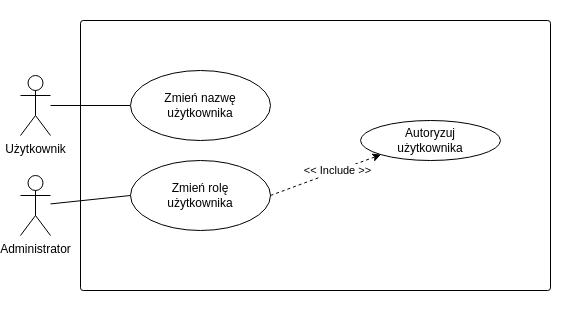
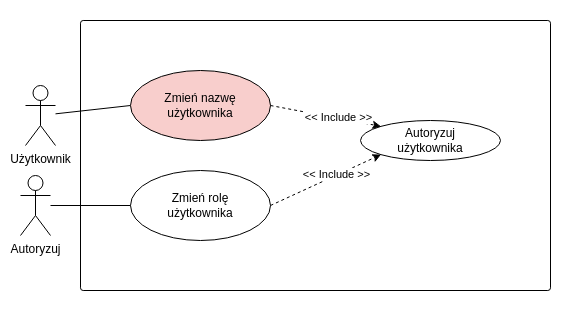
(36, 106) -> (41, 116)
(201, 106) -> (201, 106)
none -> (313, 113)
(201, 196) -> (201, 206)
(36, 250) -> (36, 250)
